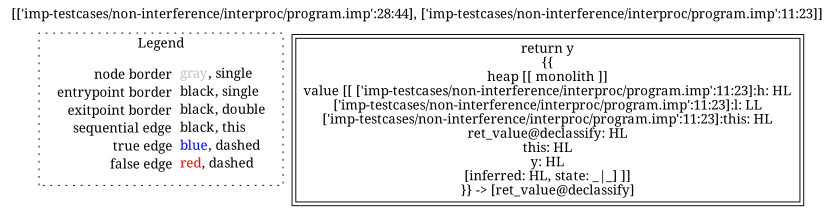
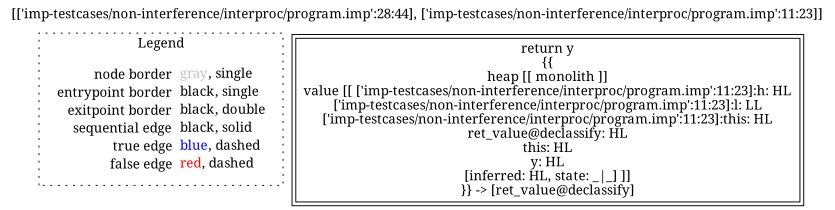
(231, 128) -> (234, 128)
